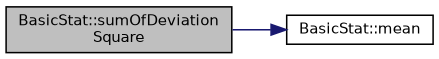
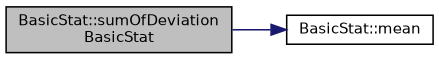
(119, 30) -> (119, 30)
